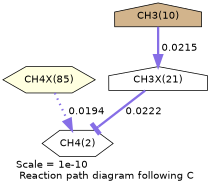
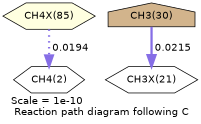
(158, 16) -> (152, 16)
(158, 80) -> (152, 80)
(122, 109) -> none
